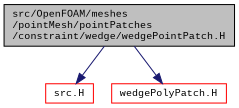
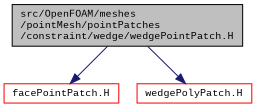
(70, 93) -> (61, 93)
